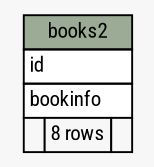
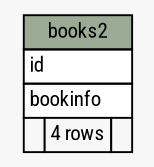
(78, 134) -> (78, 134)
